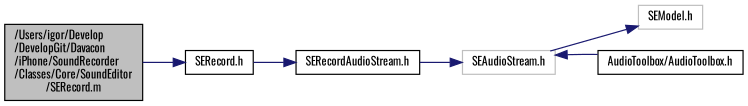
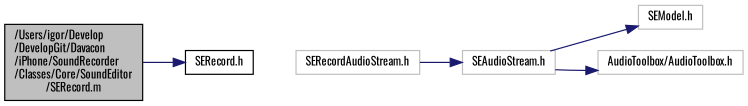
(583, 54) -> (571, 70)
(269, 62) -> none
(358, 62) -> (358, 62)
(671, 62) -> (671, 62)
